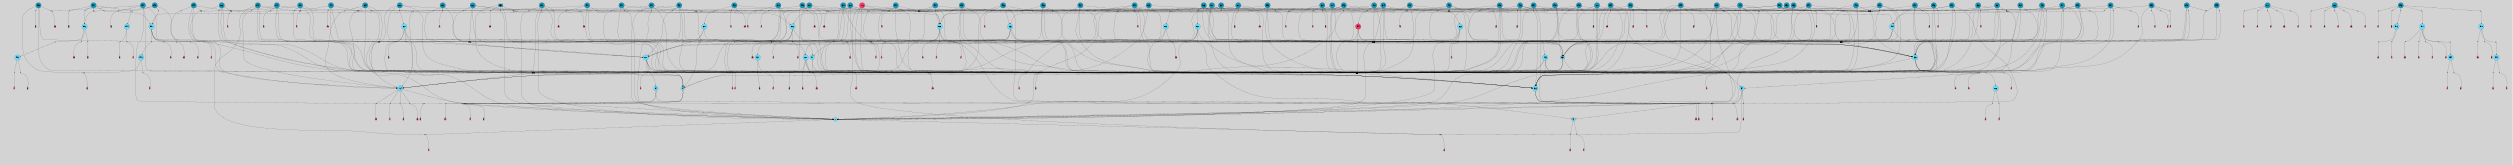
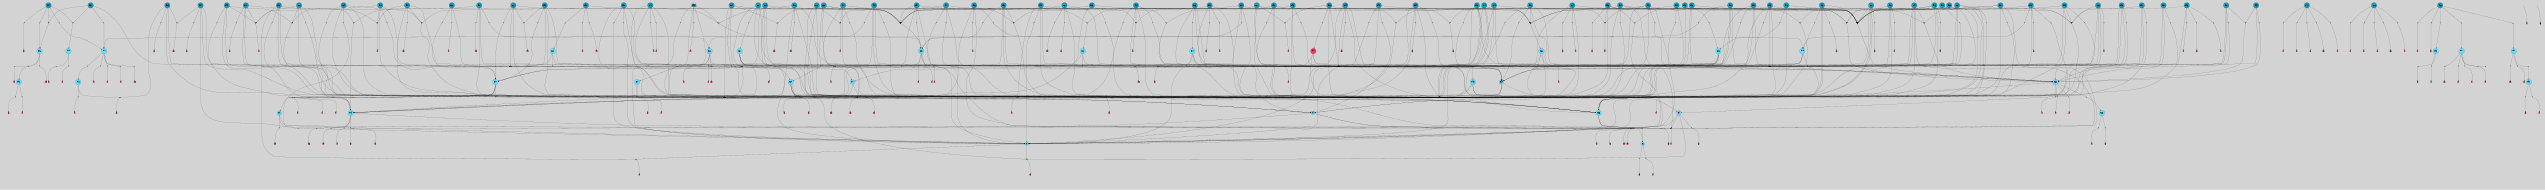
(862, 5) -> (817, 5)
none -> (1786, 5)
(2451, 58) -> none
